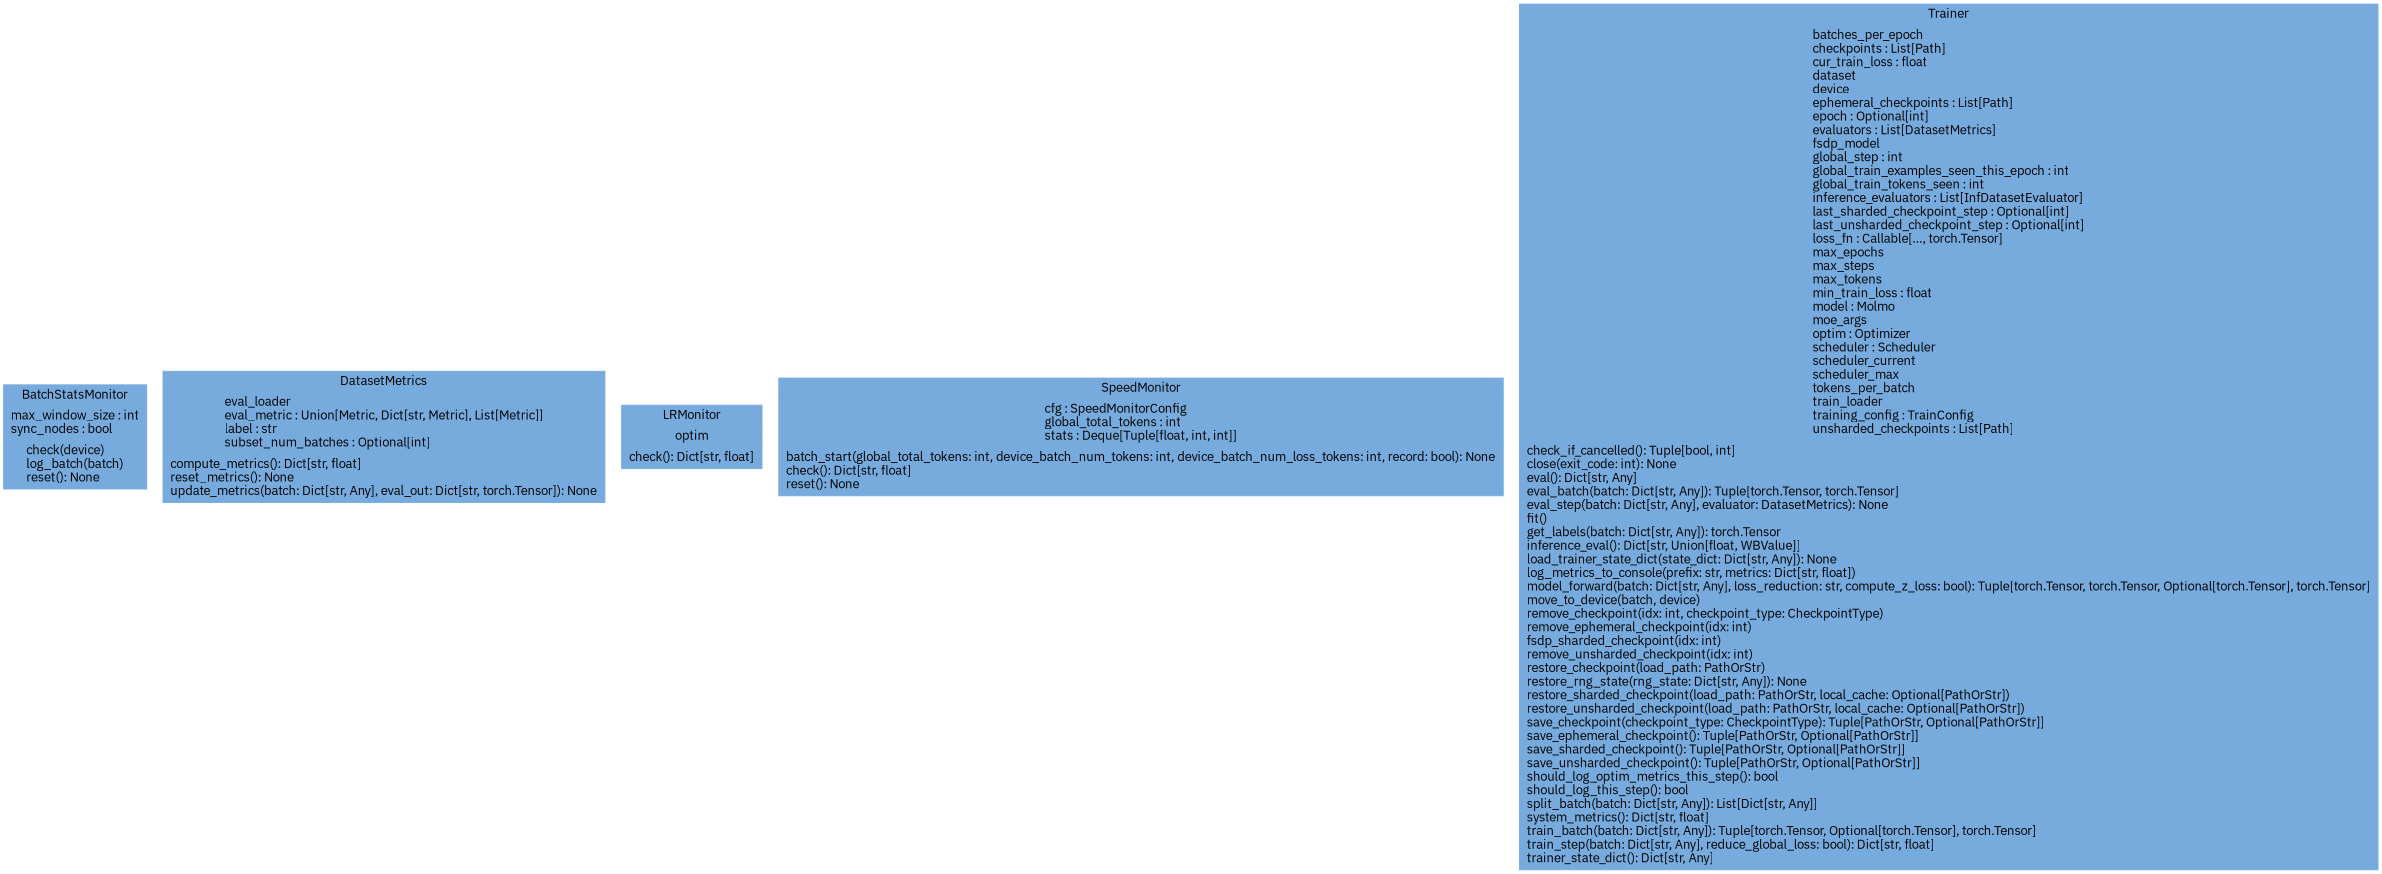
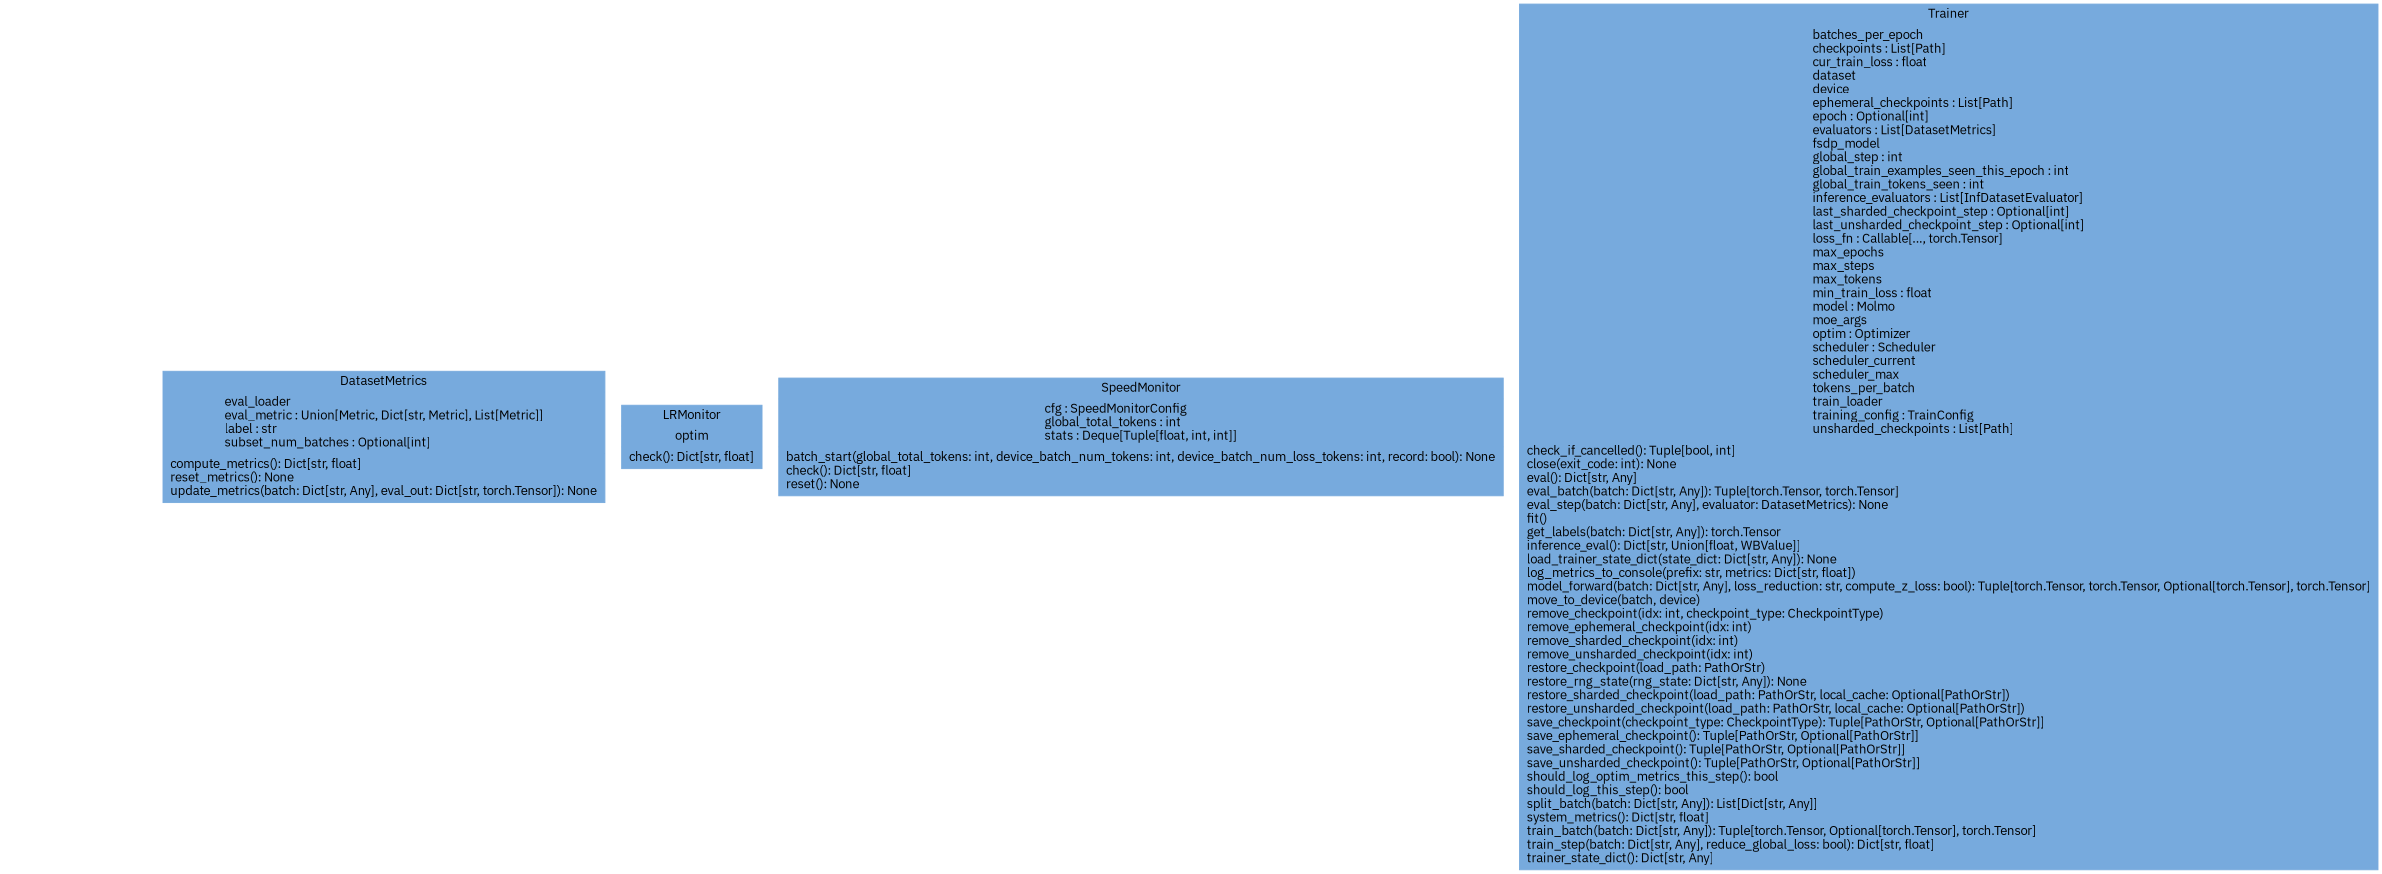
(75, 437) -> none
(1624, 641) -> (1633, 641)
